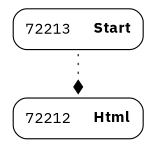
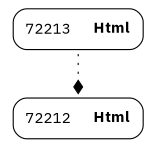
(112, 28) -> (112, 28)
